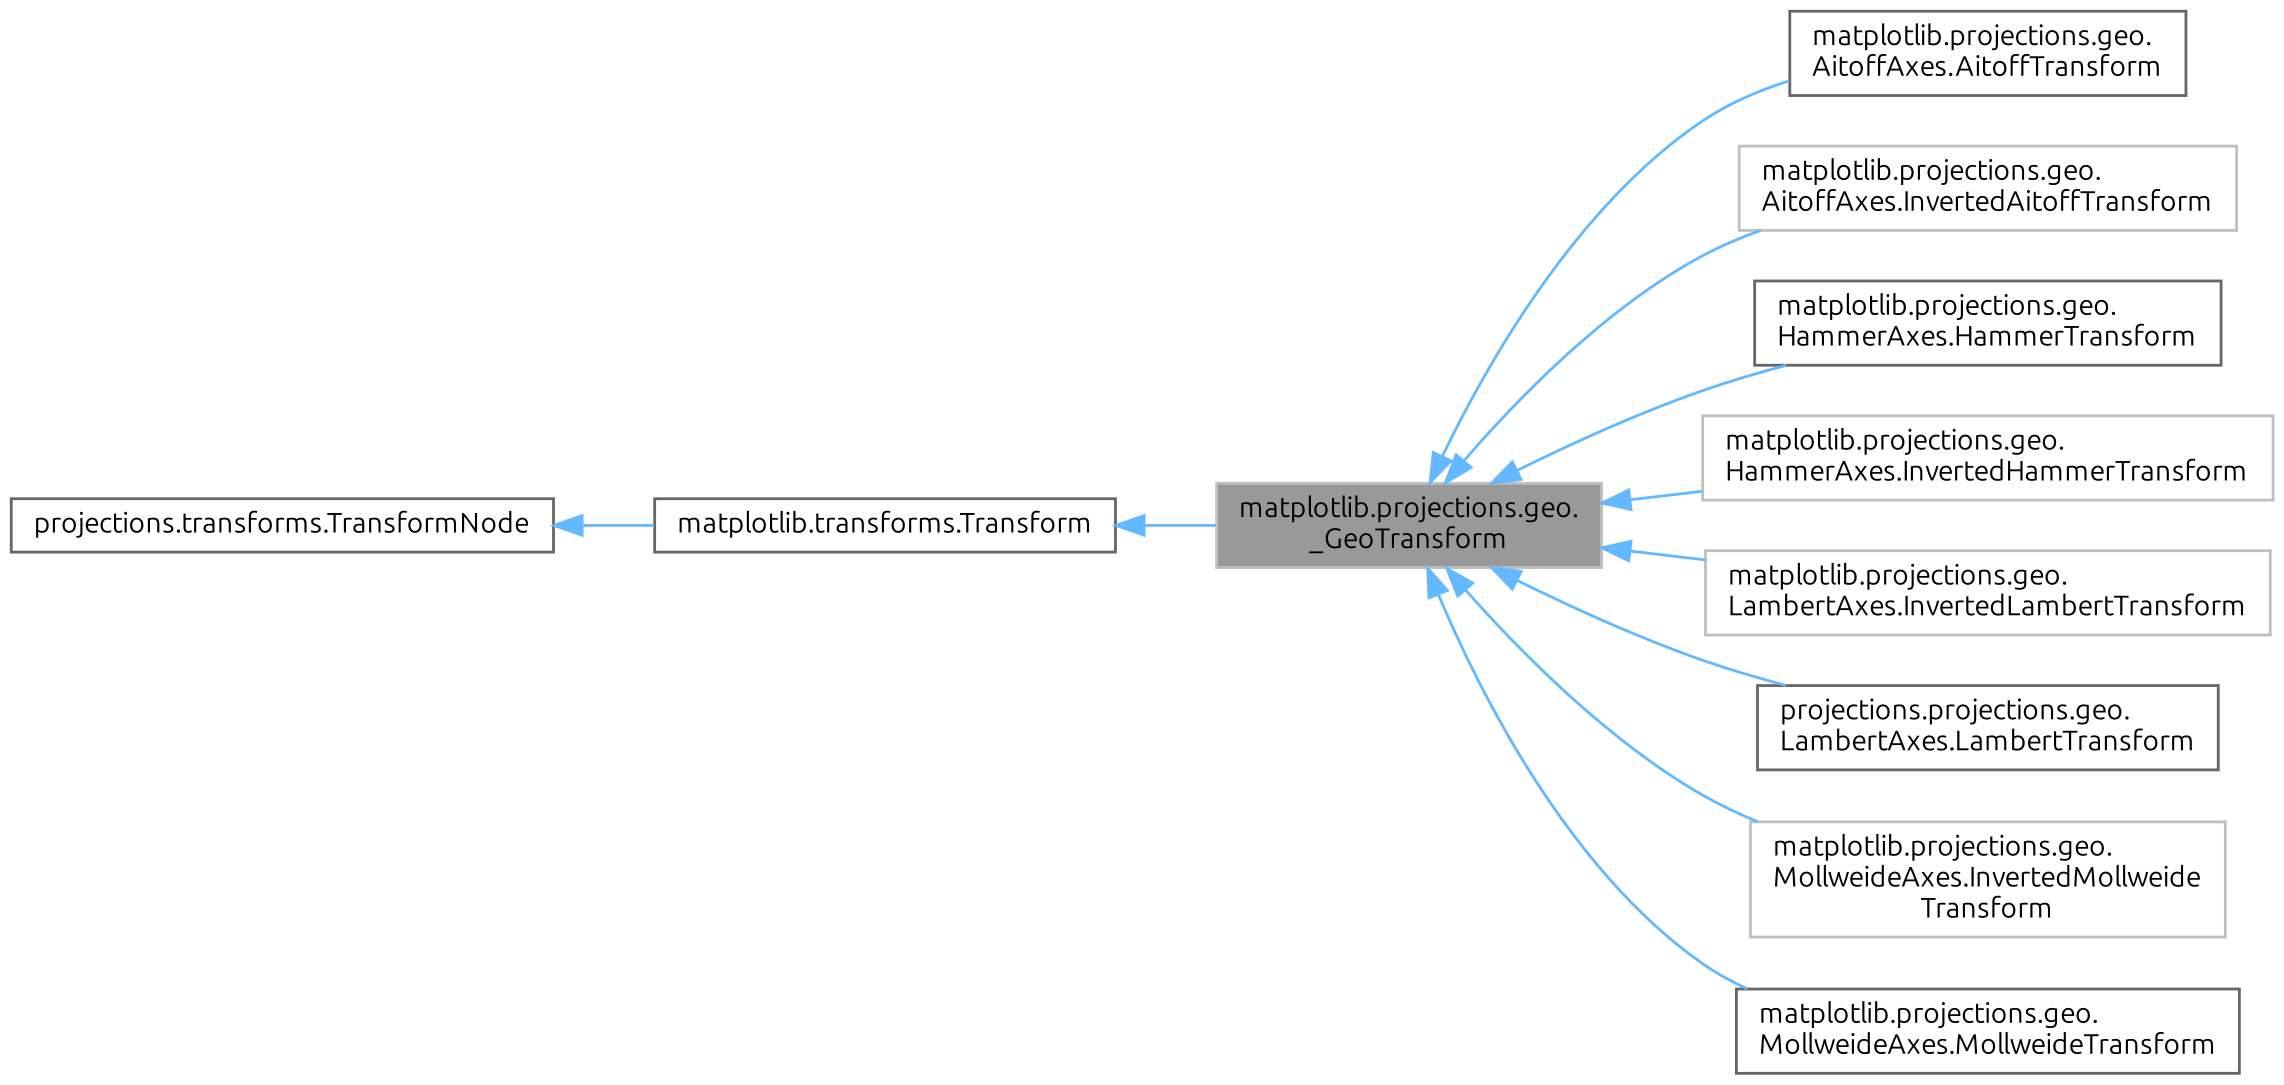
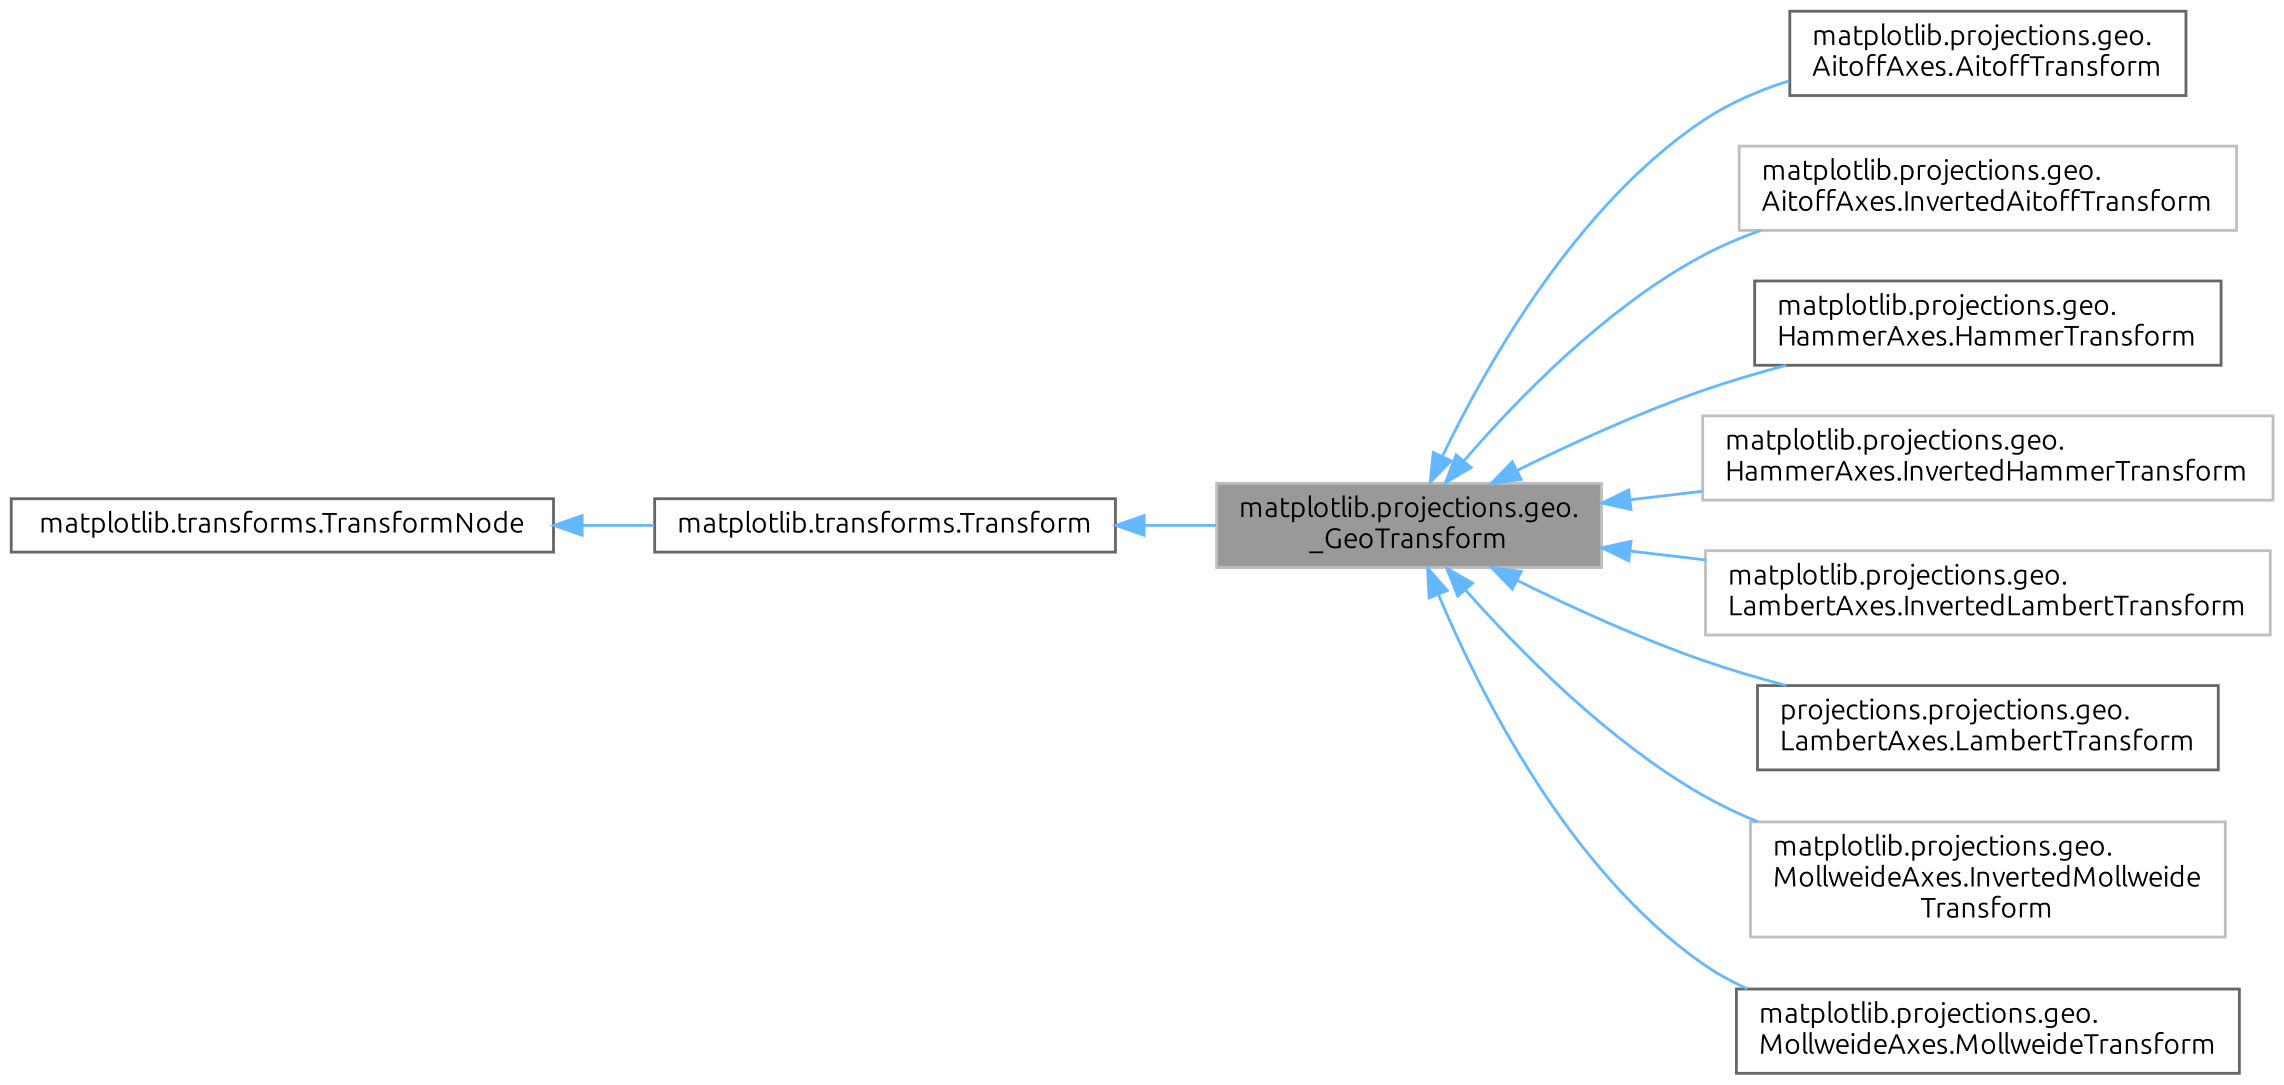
(282, 525) -> (282, 525)
